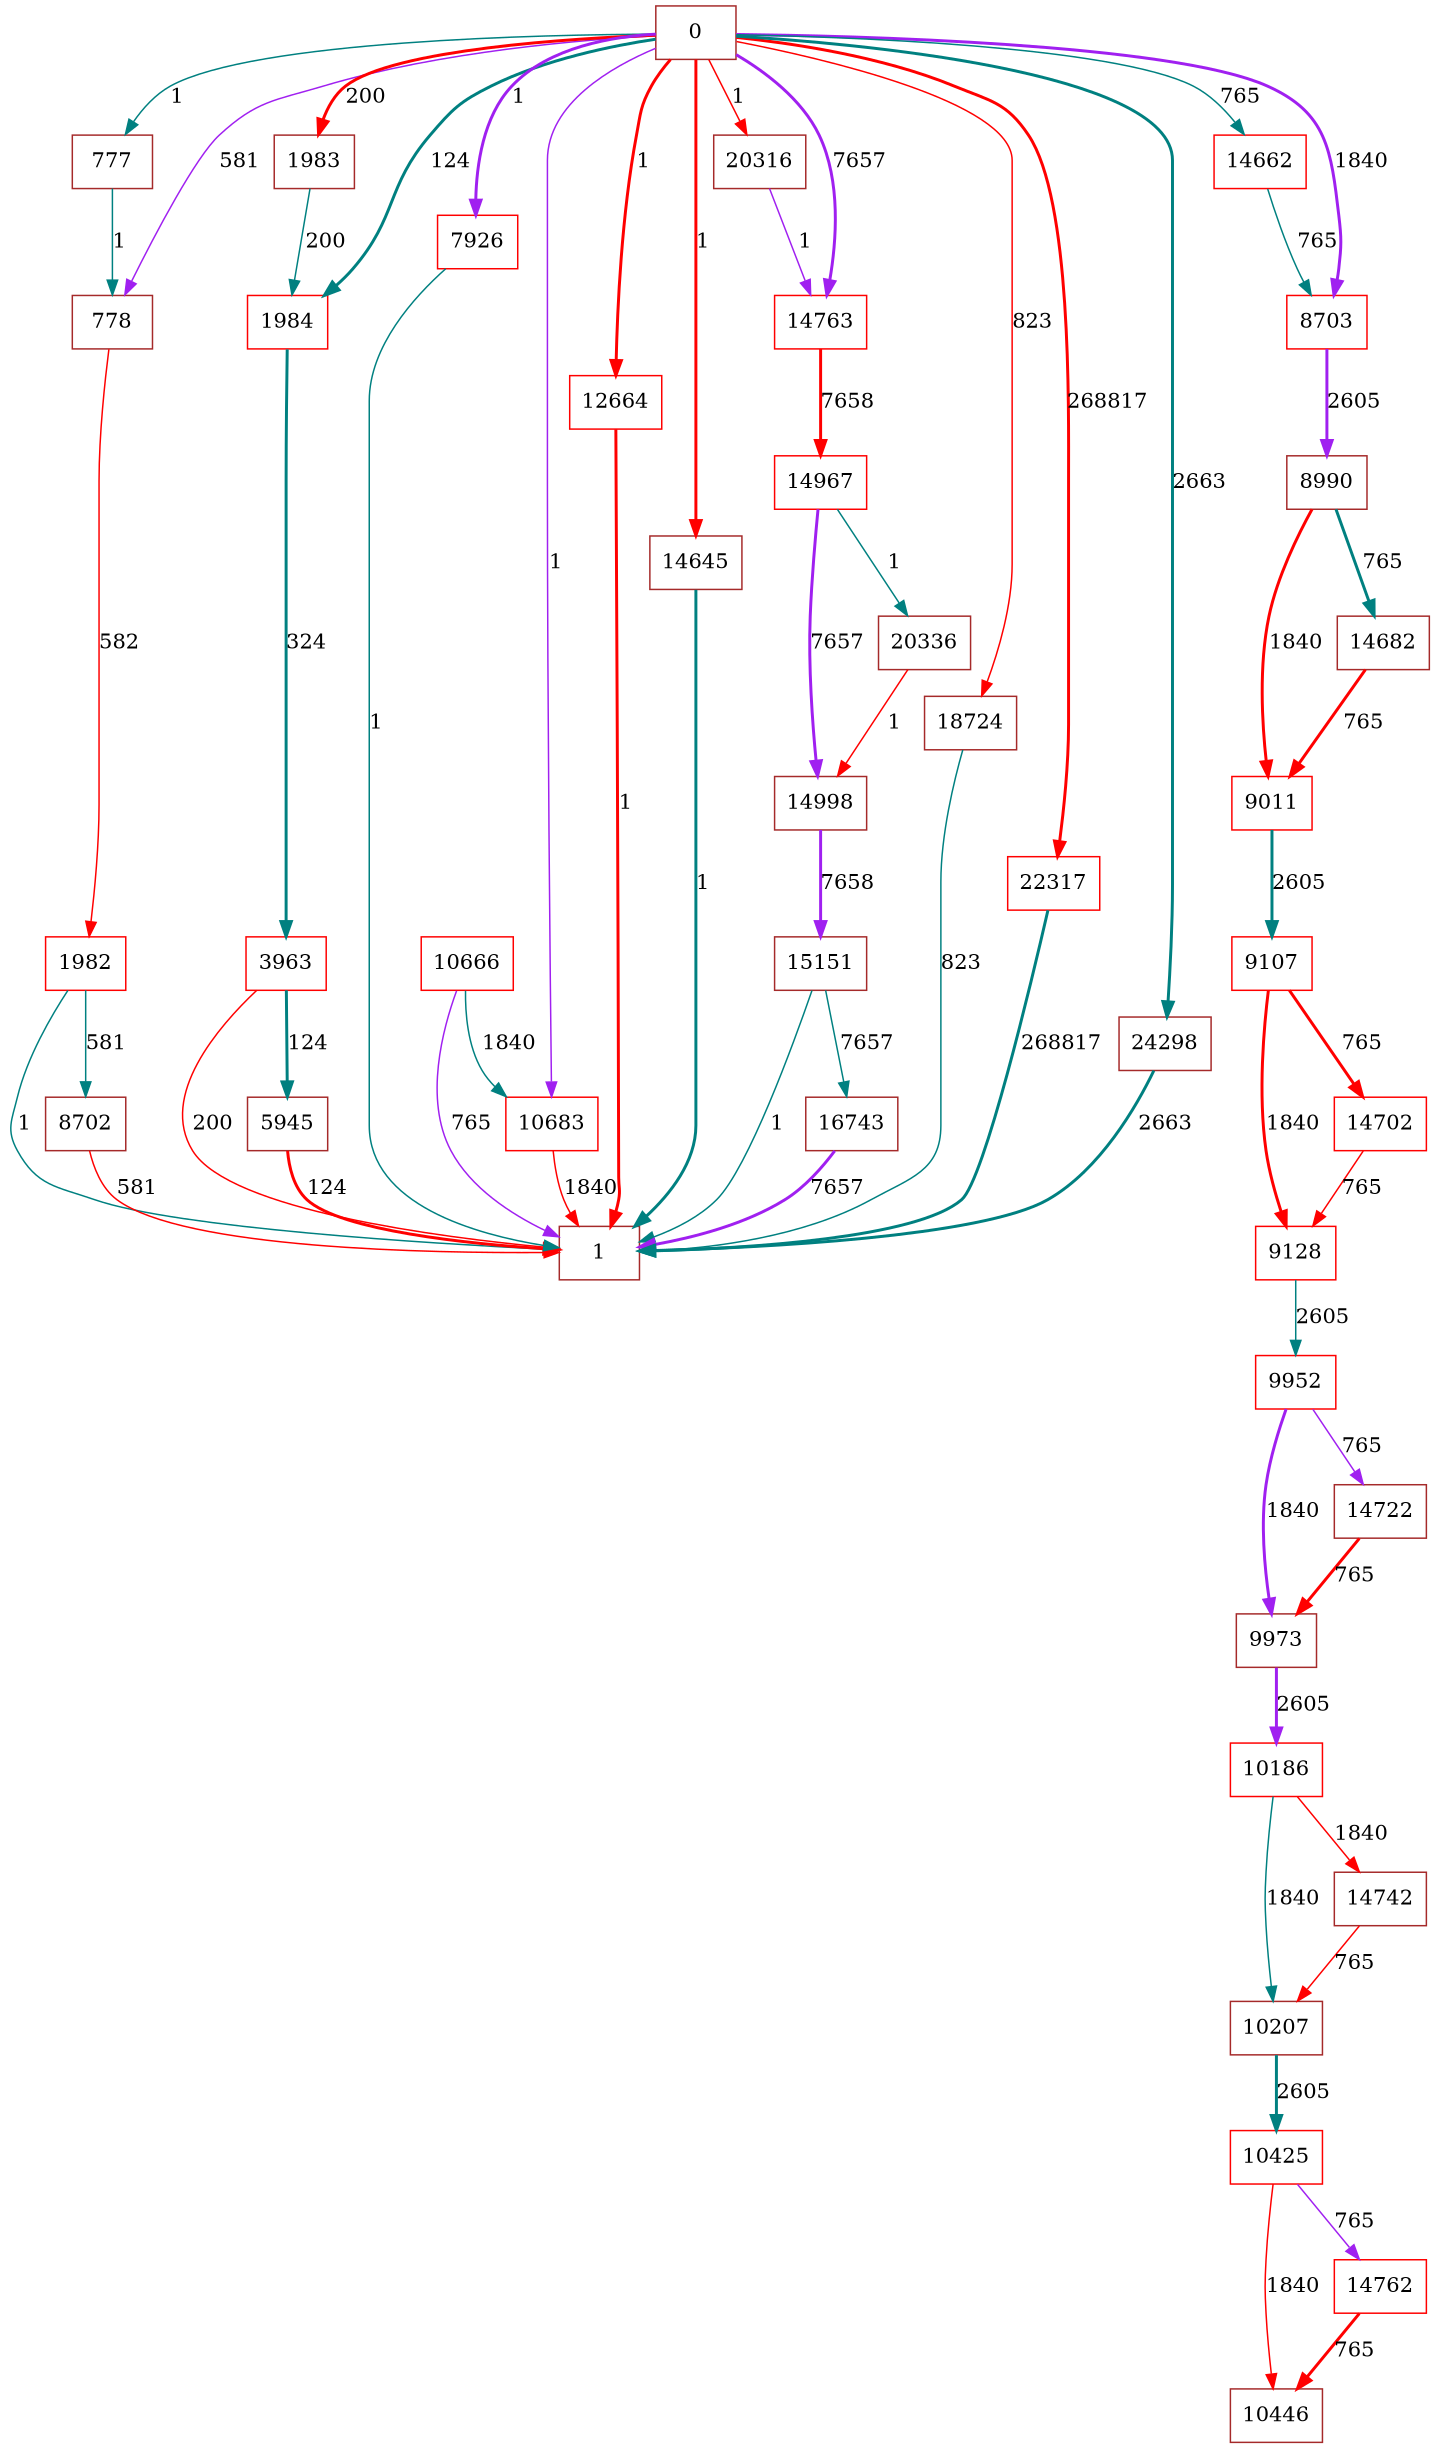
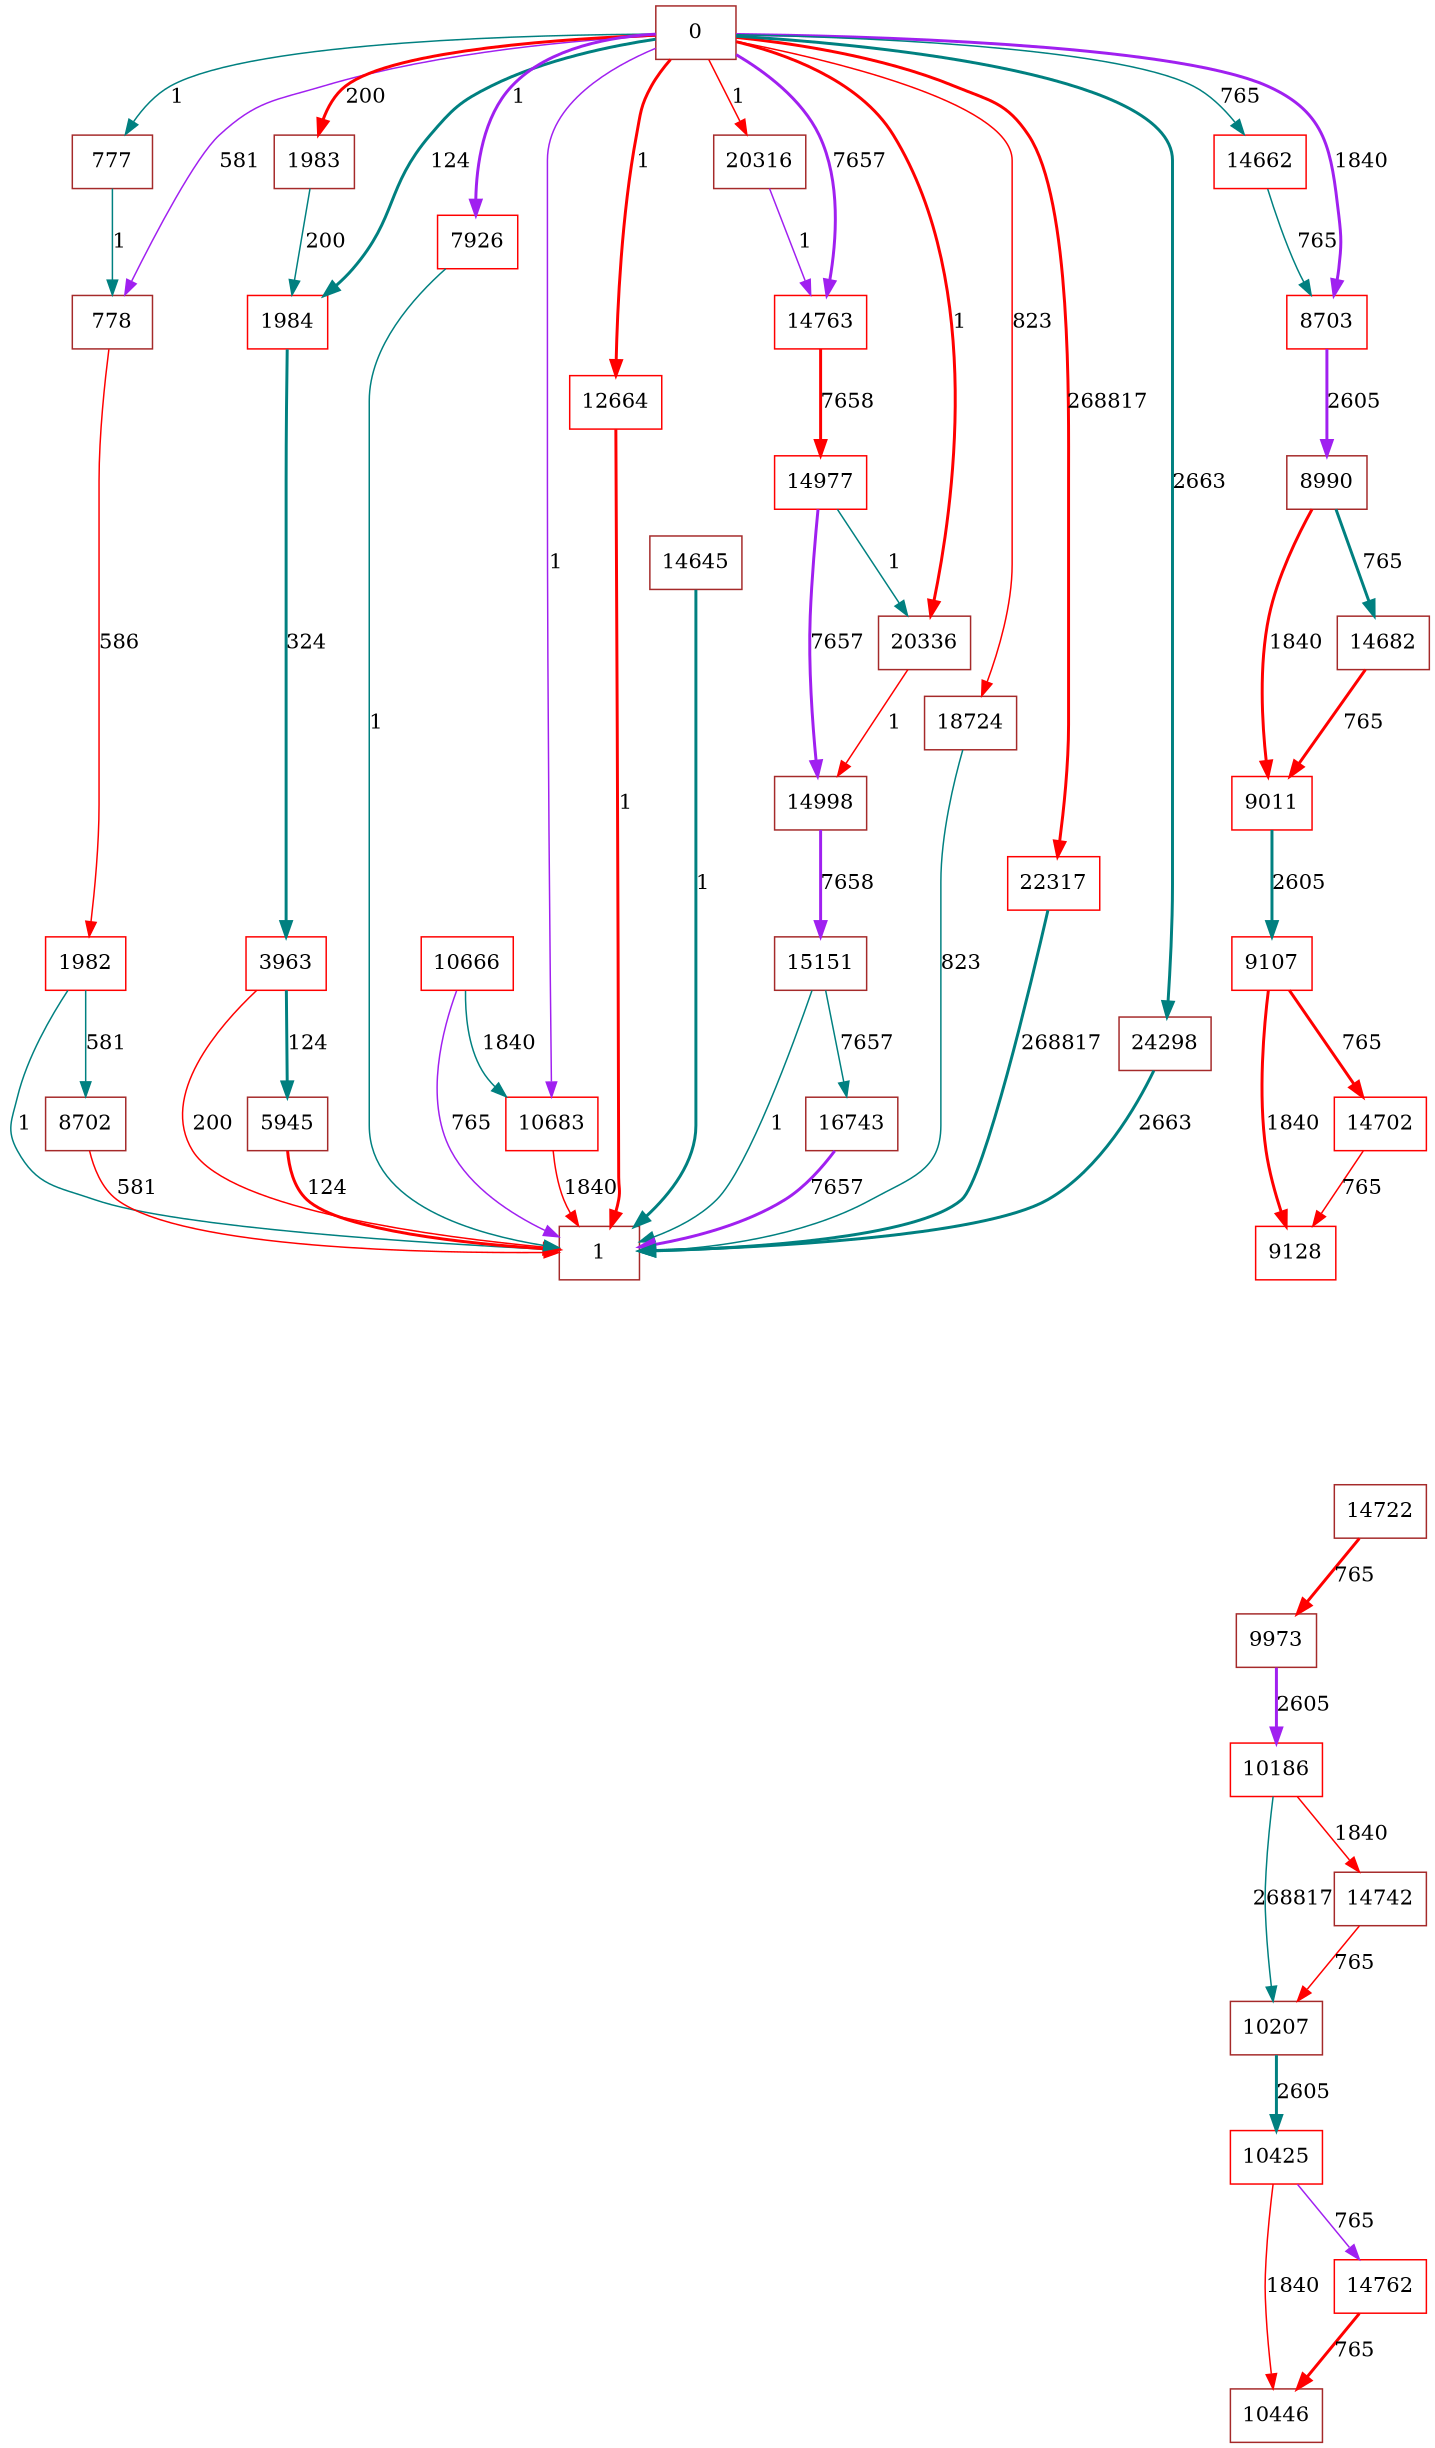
(696, 290) -> (943, 271)
(821, 483) -> (821, 483)
(120, 643) -> (120, 643)
(1296, 1382) -> none
(1293, 1899) -> (1293, 1899)
